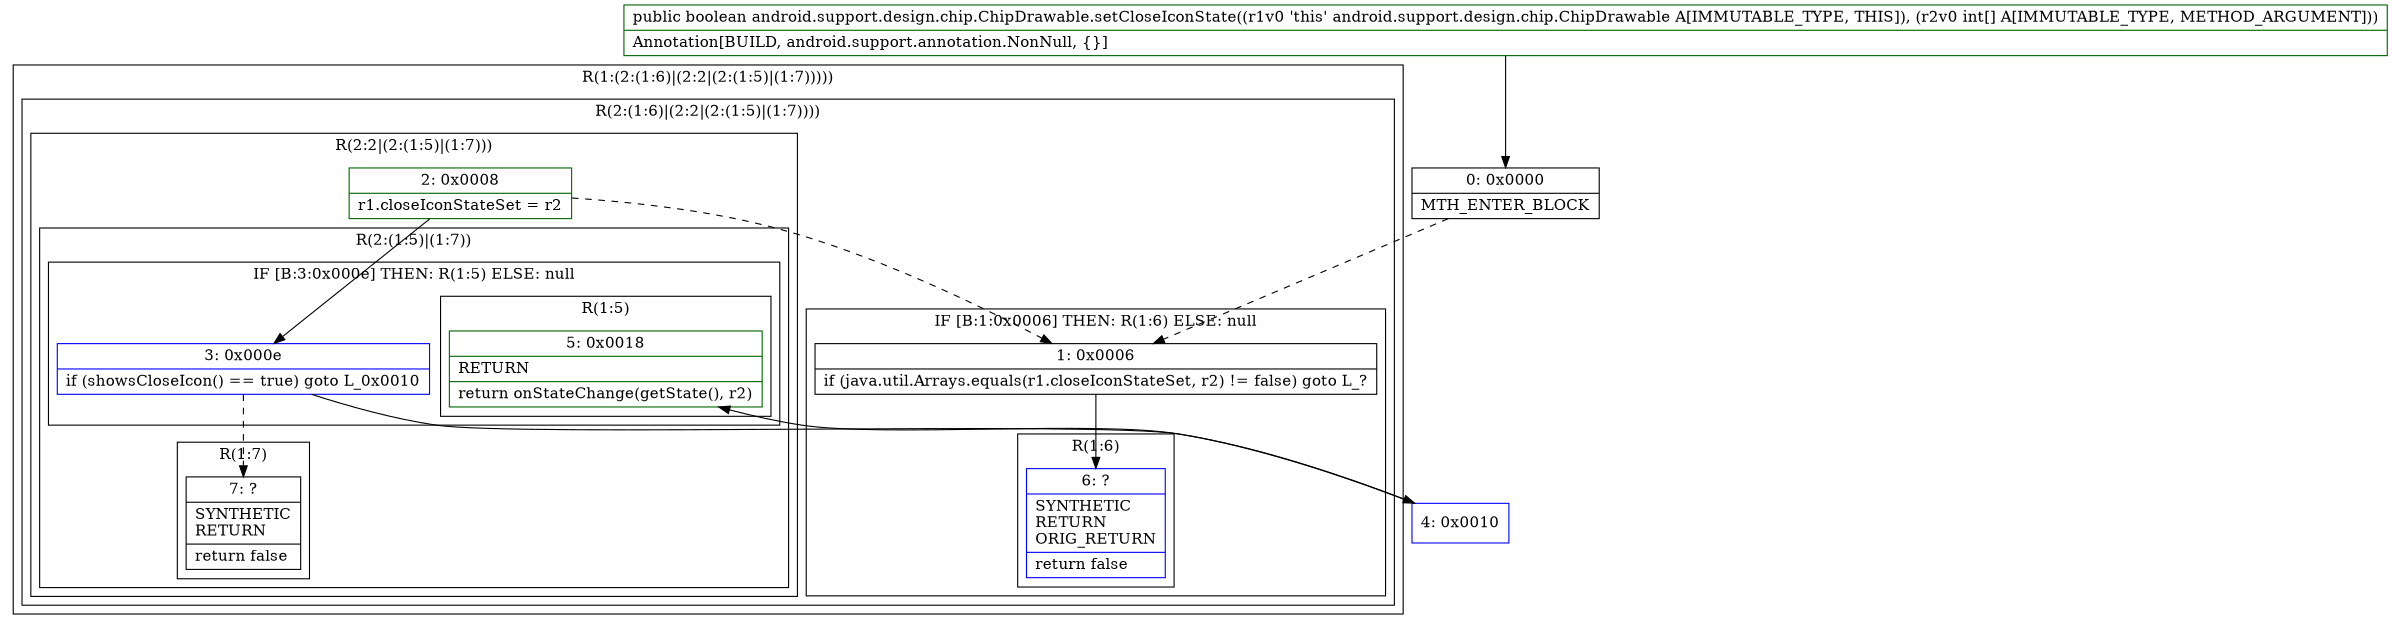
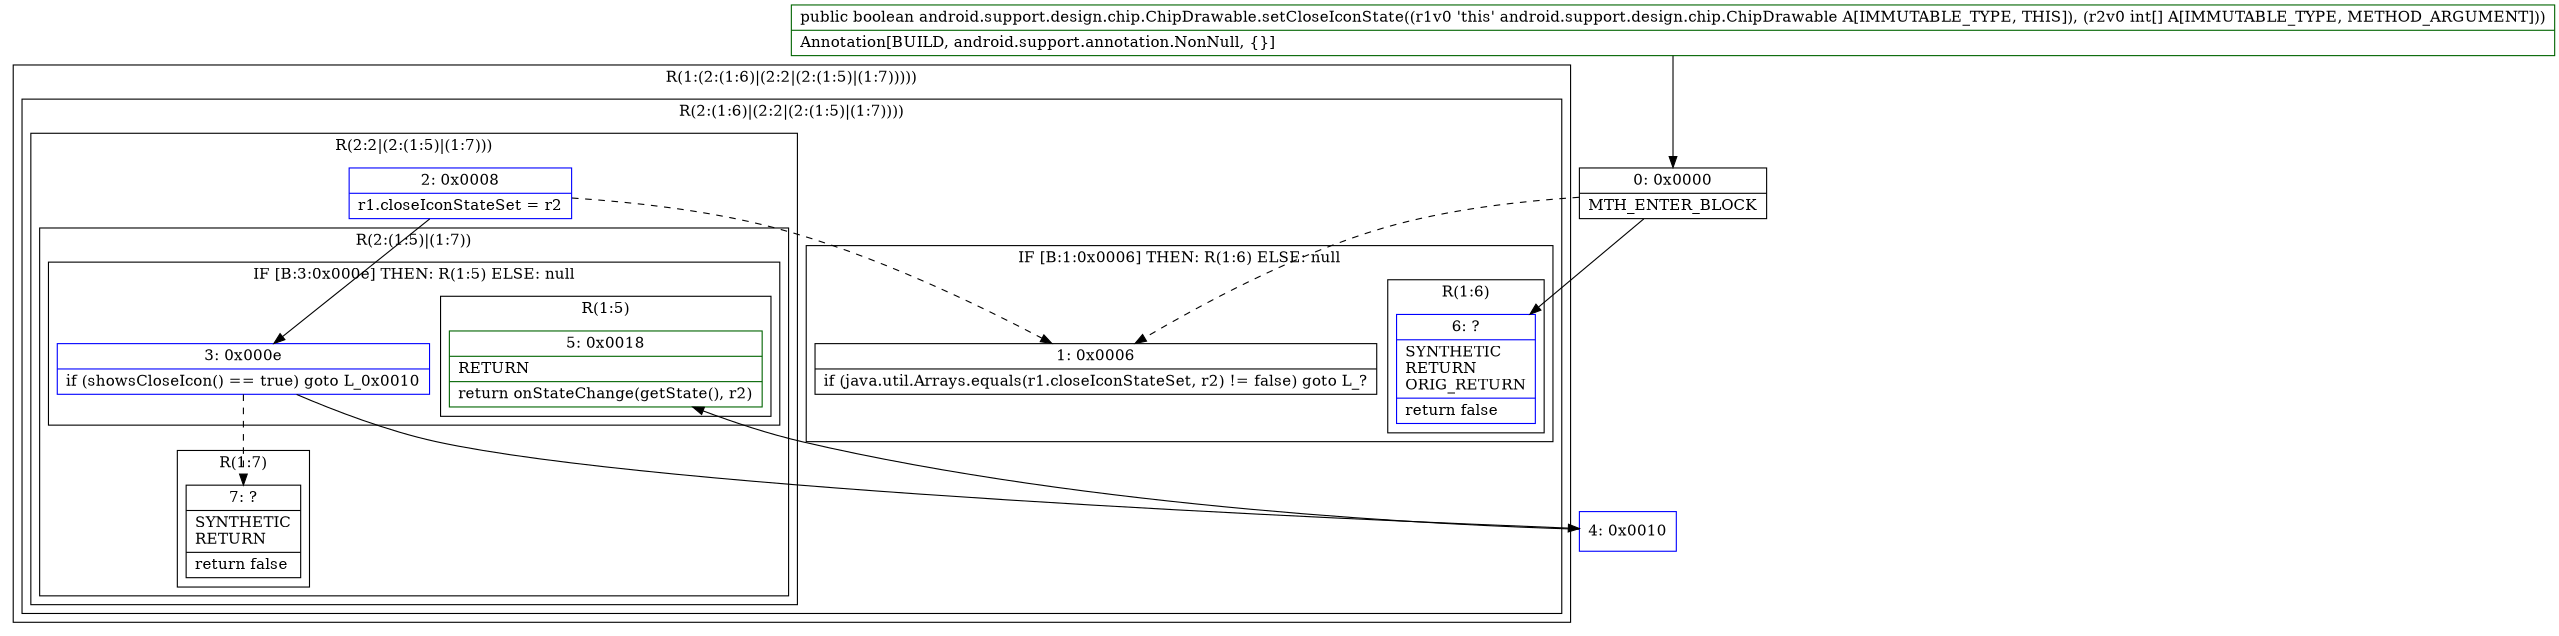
(460, 193) -> (460, 193)
(1096, 421) -> (1591, 263)
